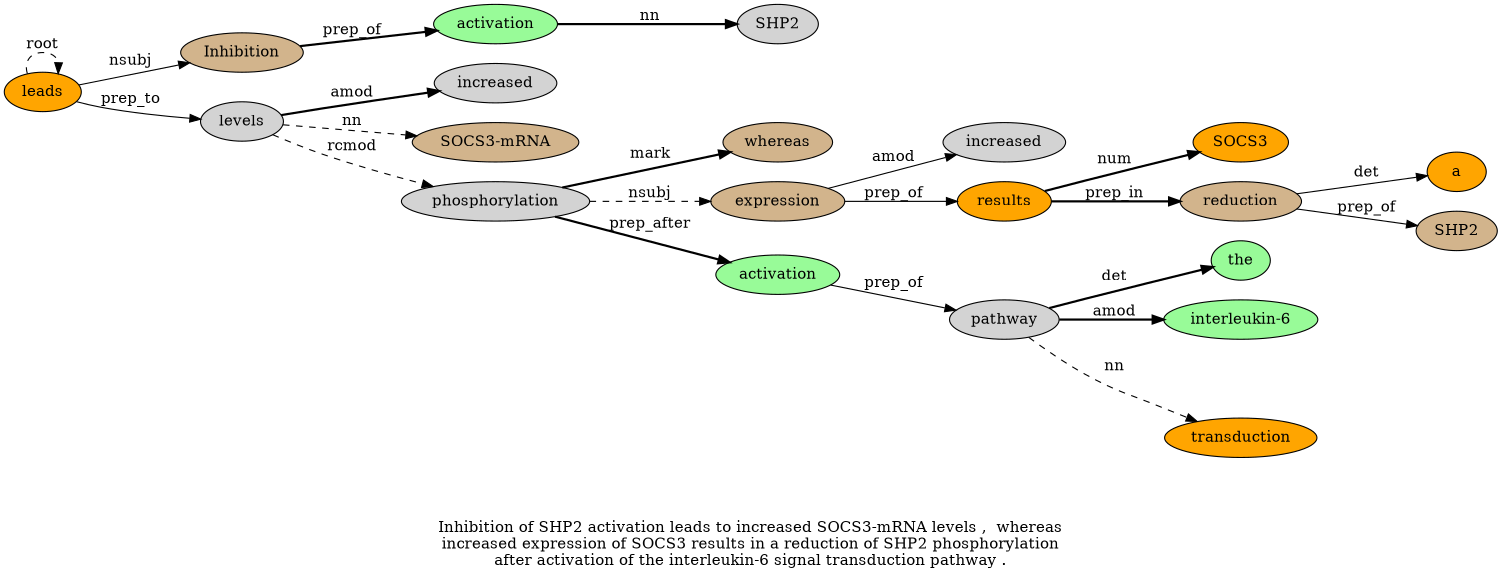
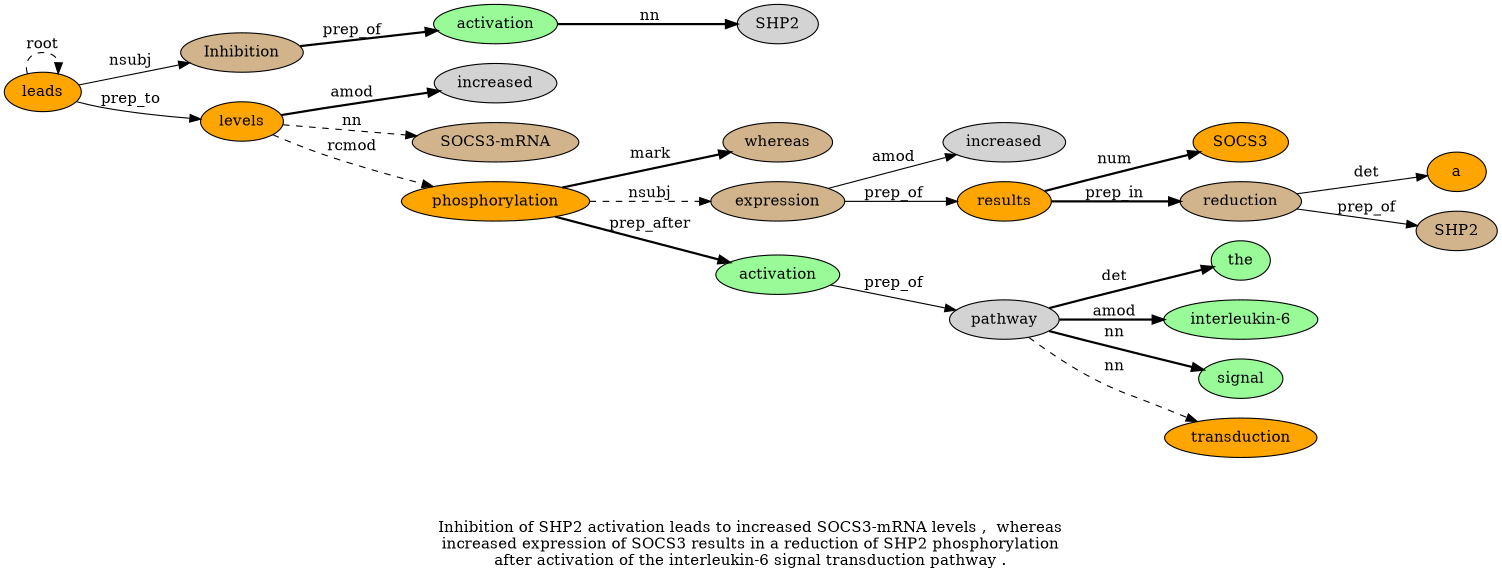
(242, 121) -> (242, 121)
(496, 201) -> (496, 201)
none -> (1241, 379)
